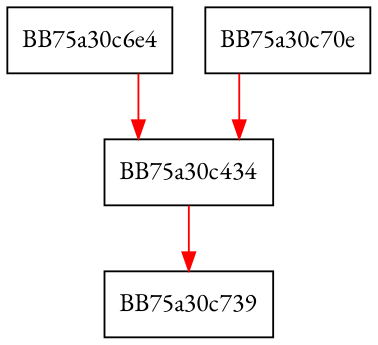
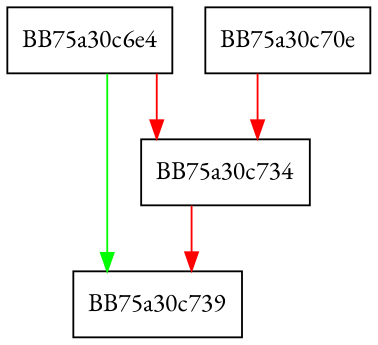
none -> (107, 163)
(189, 172) -> (226, 172)
